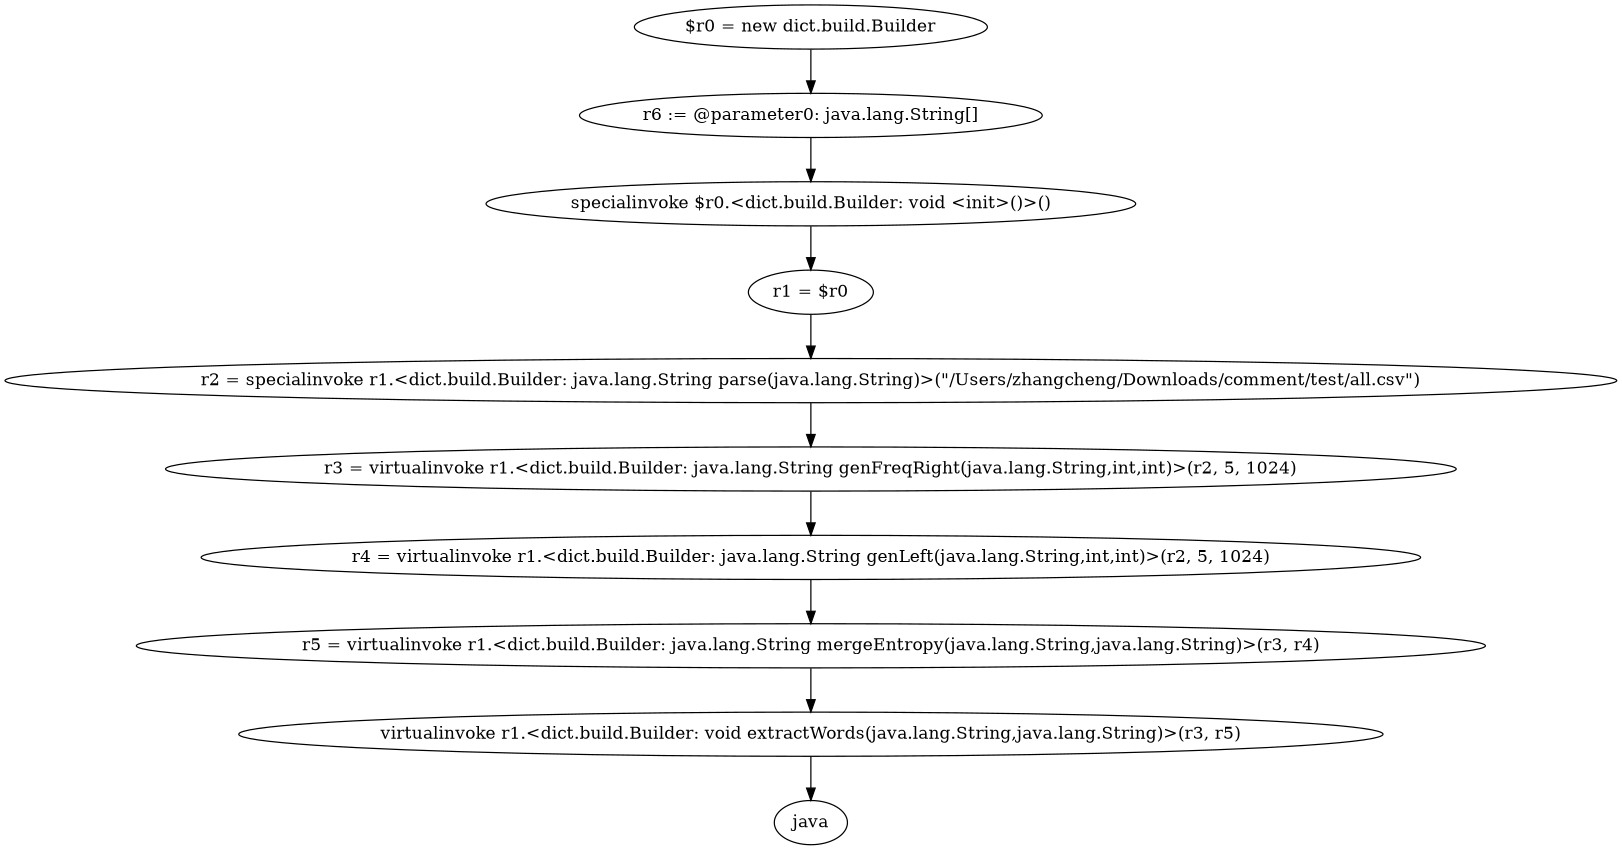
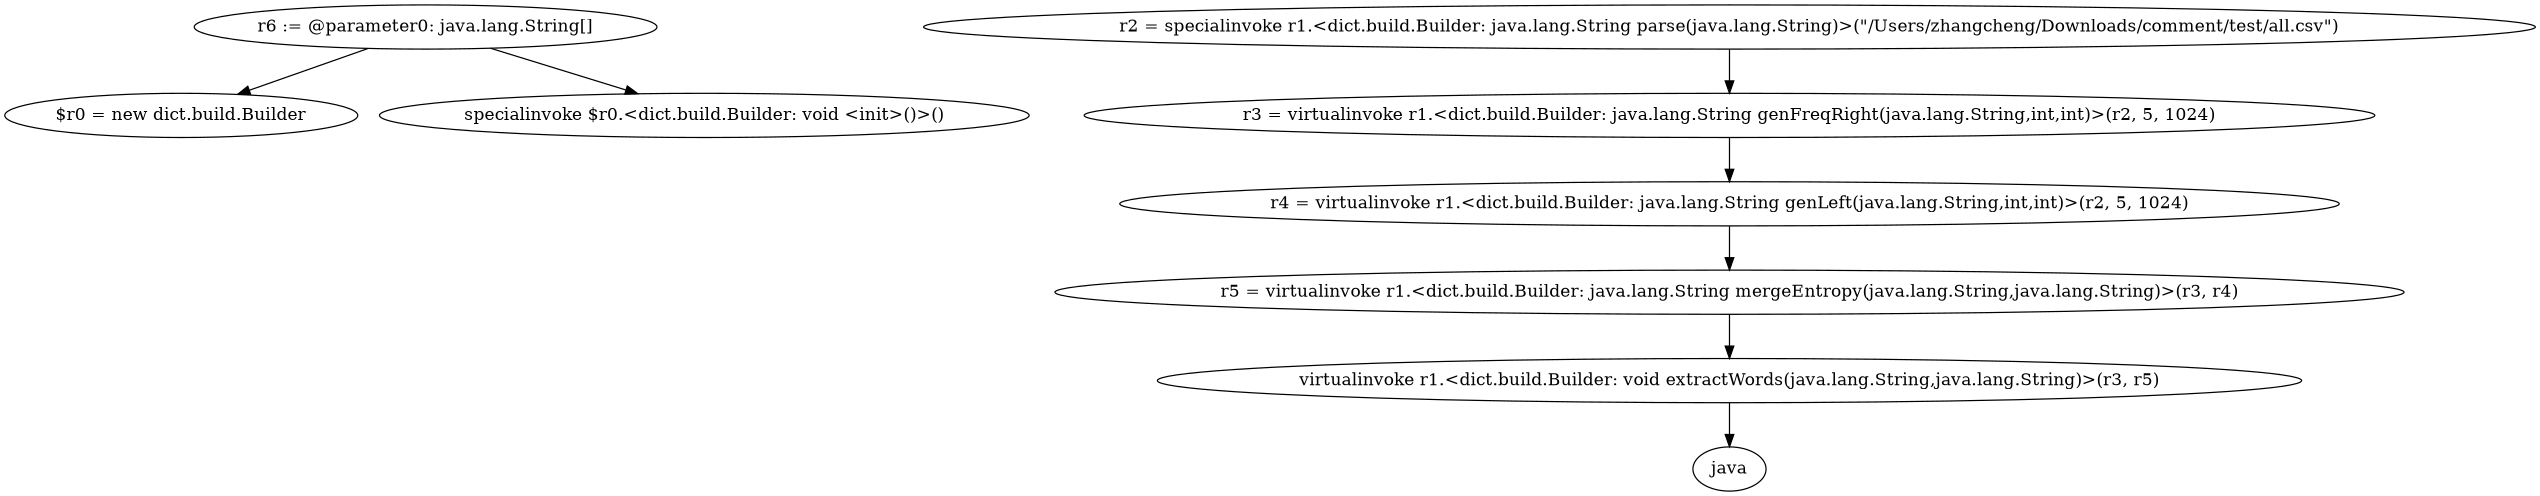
(811, 65) -> (309, 69)
(811, 292) -> none
